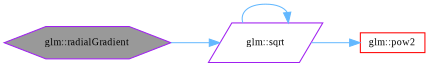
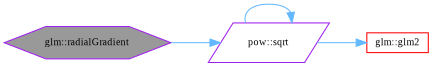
(266, 43) -> (269, 43)
(393, 43) -> (398, 43)
